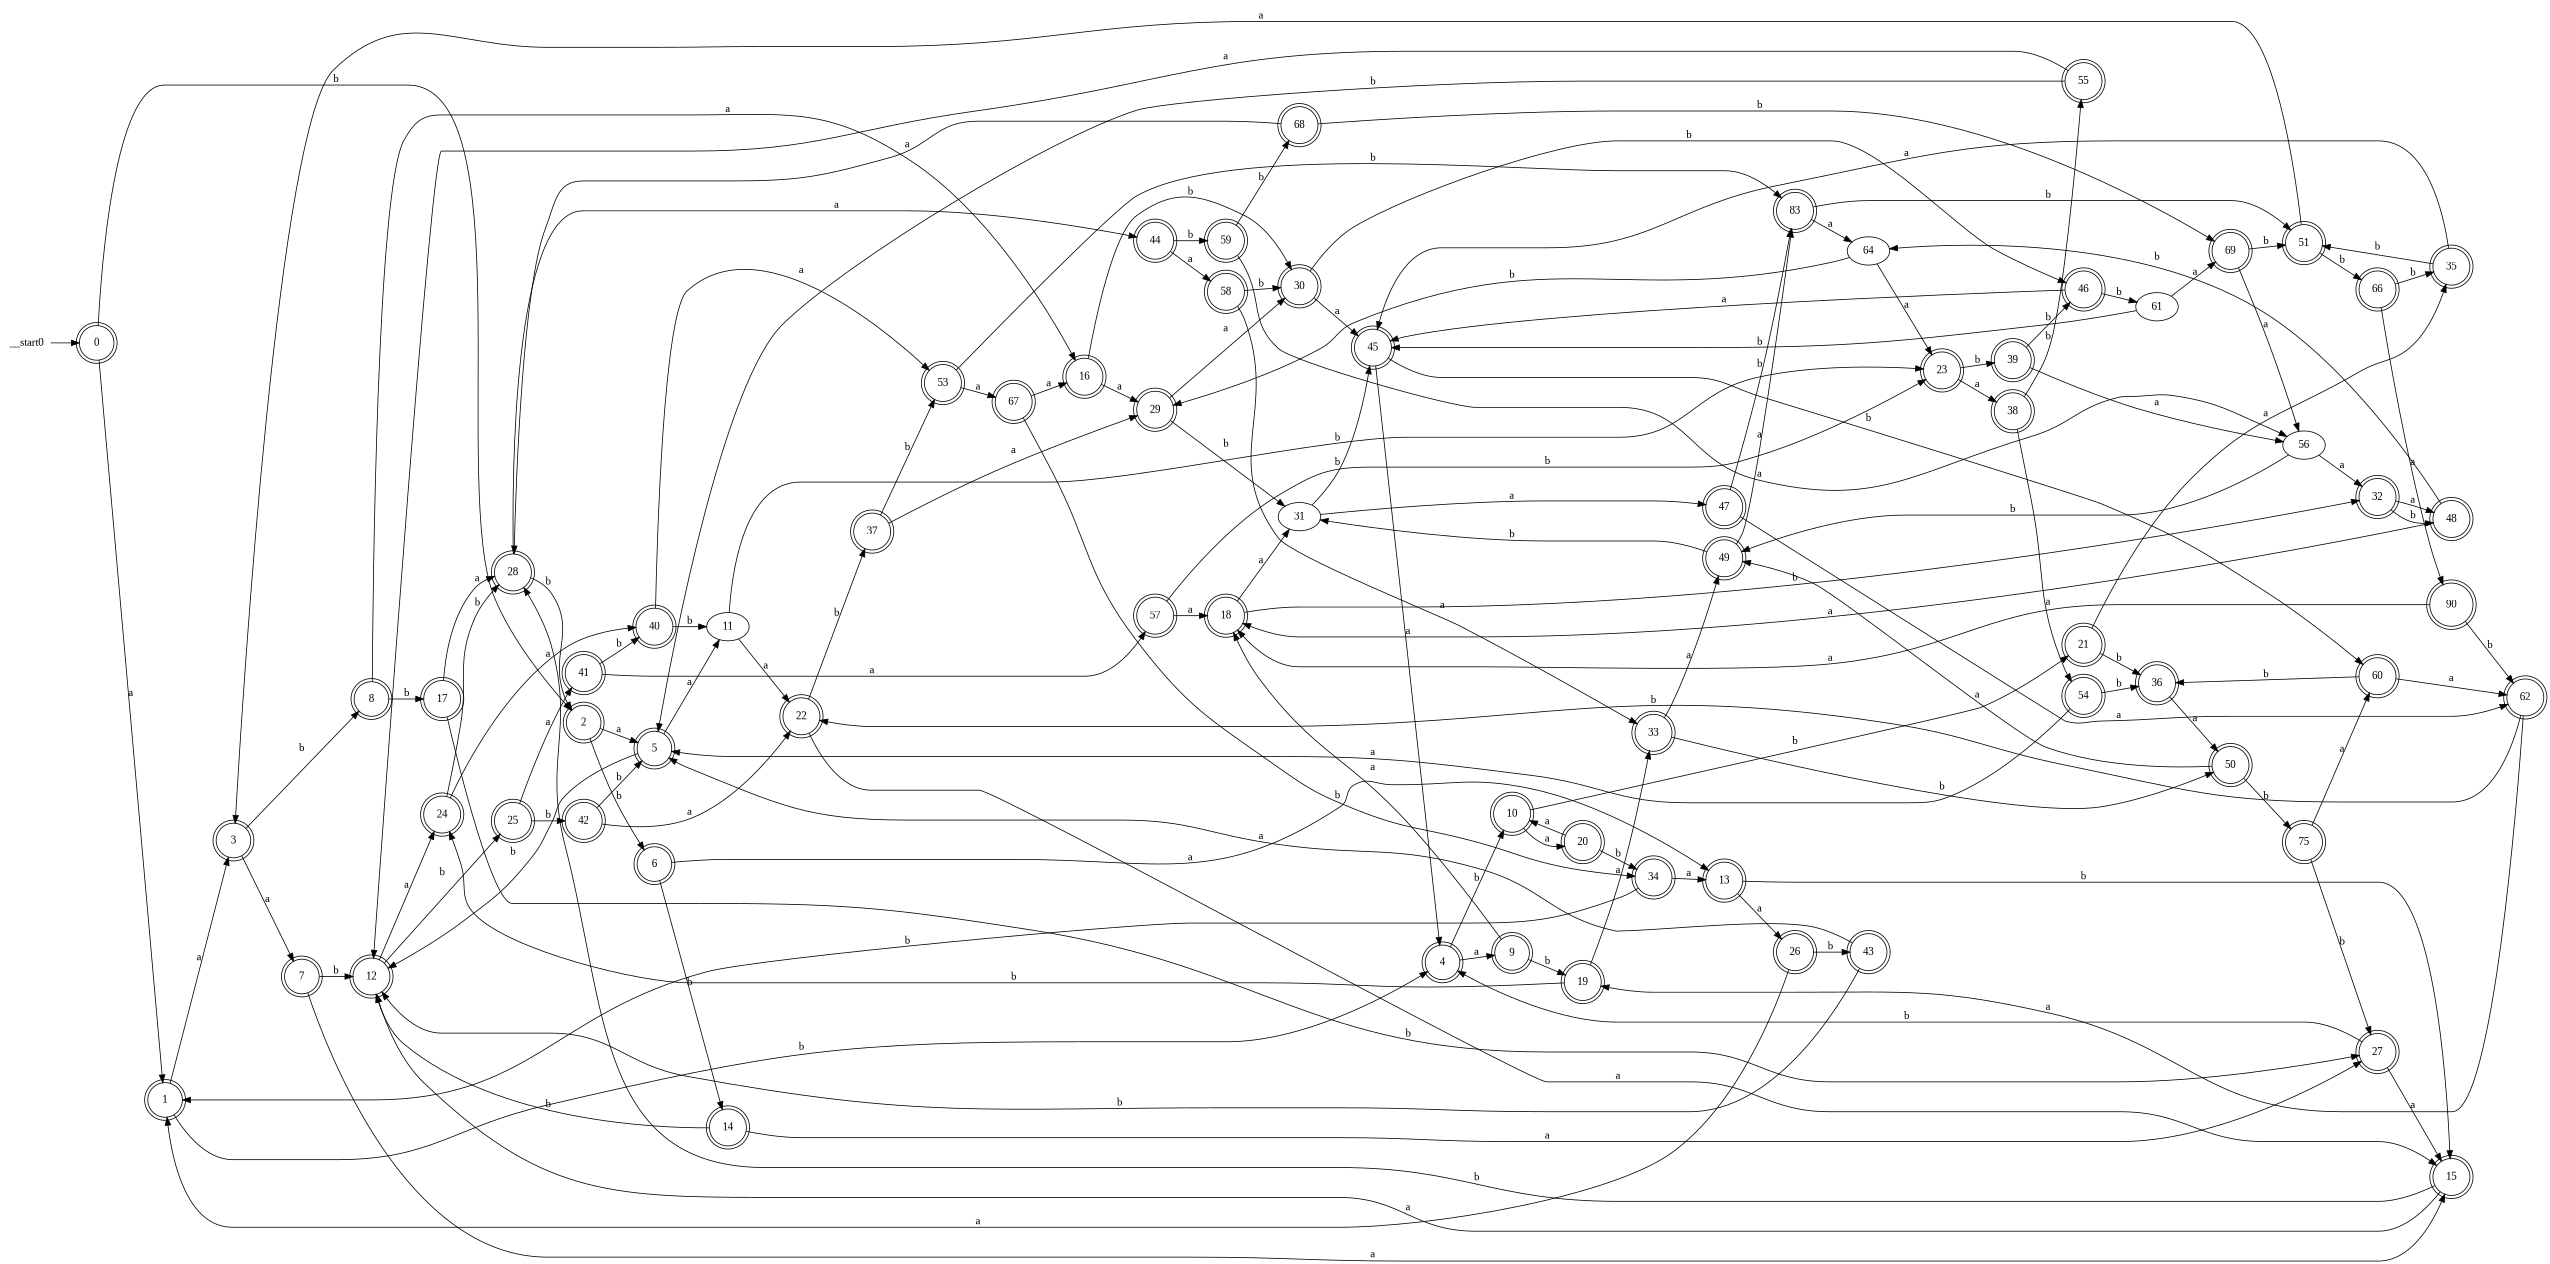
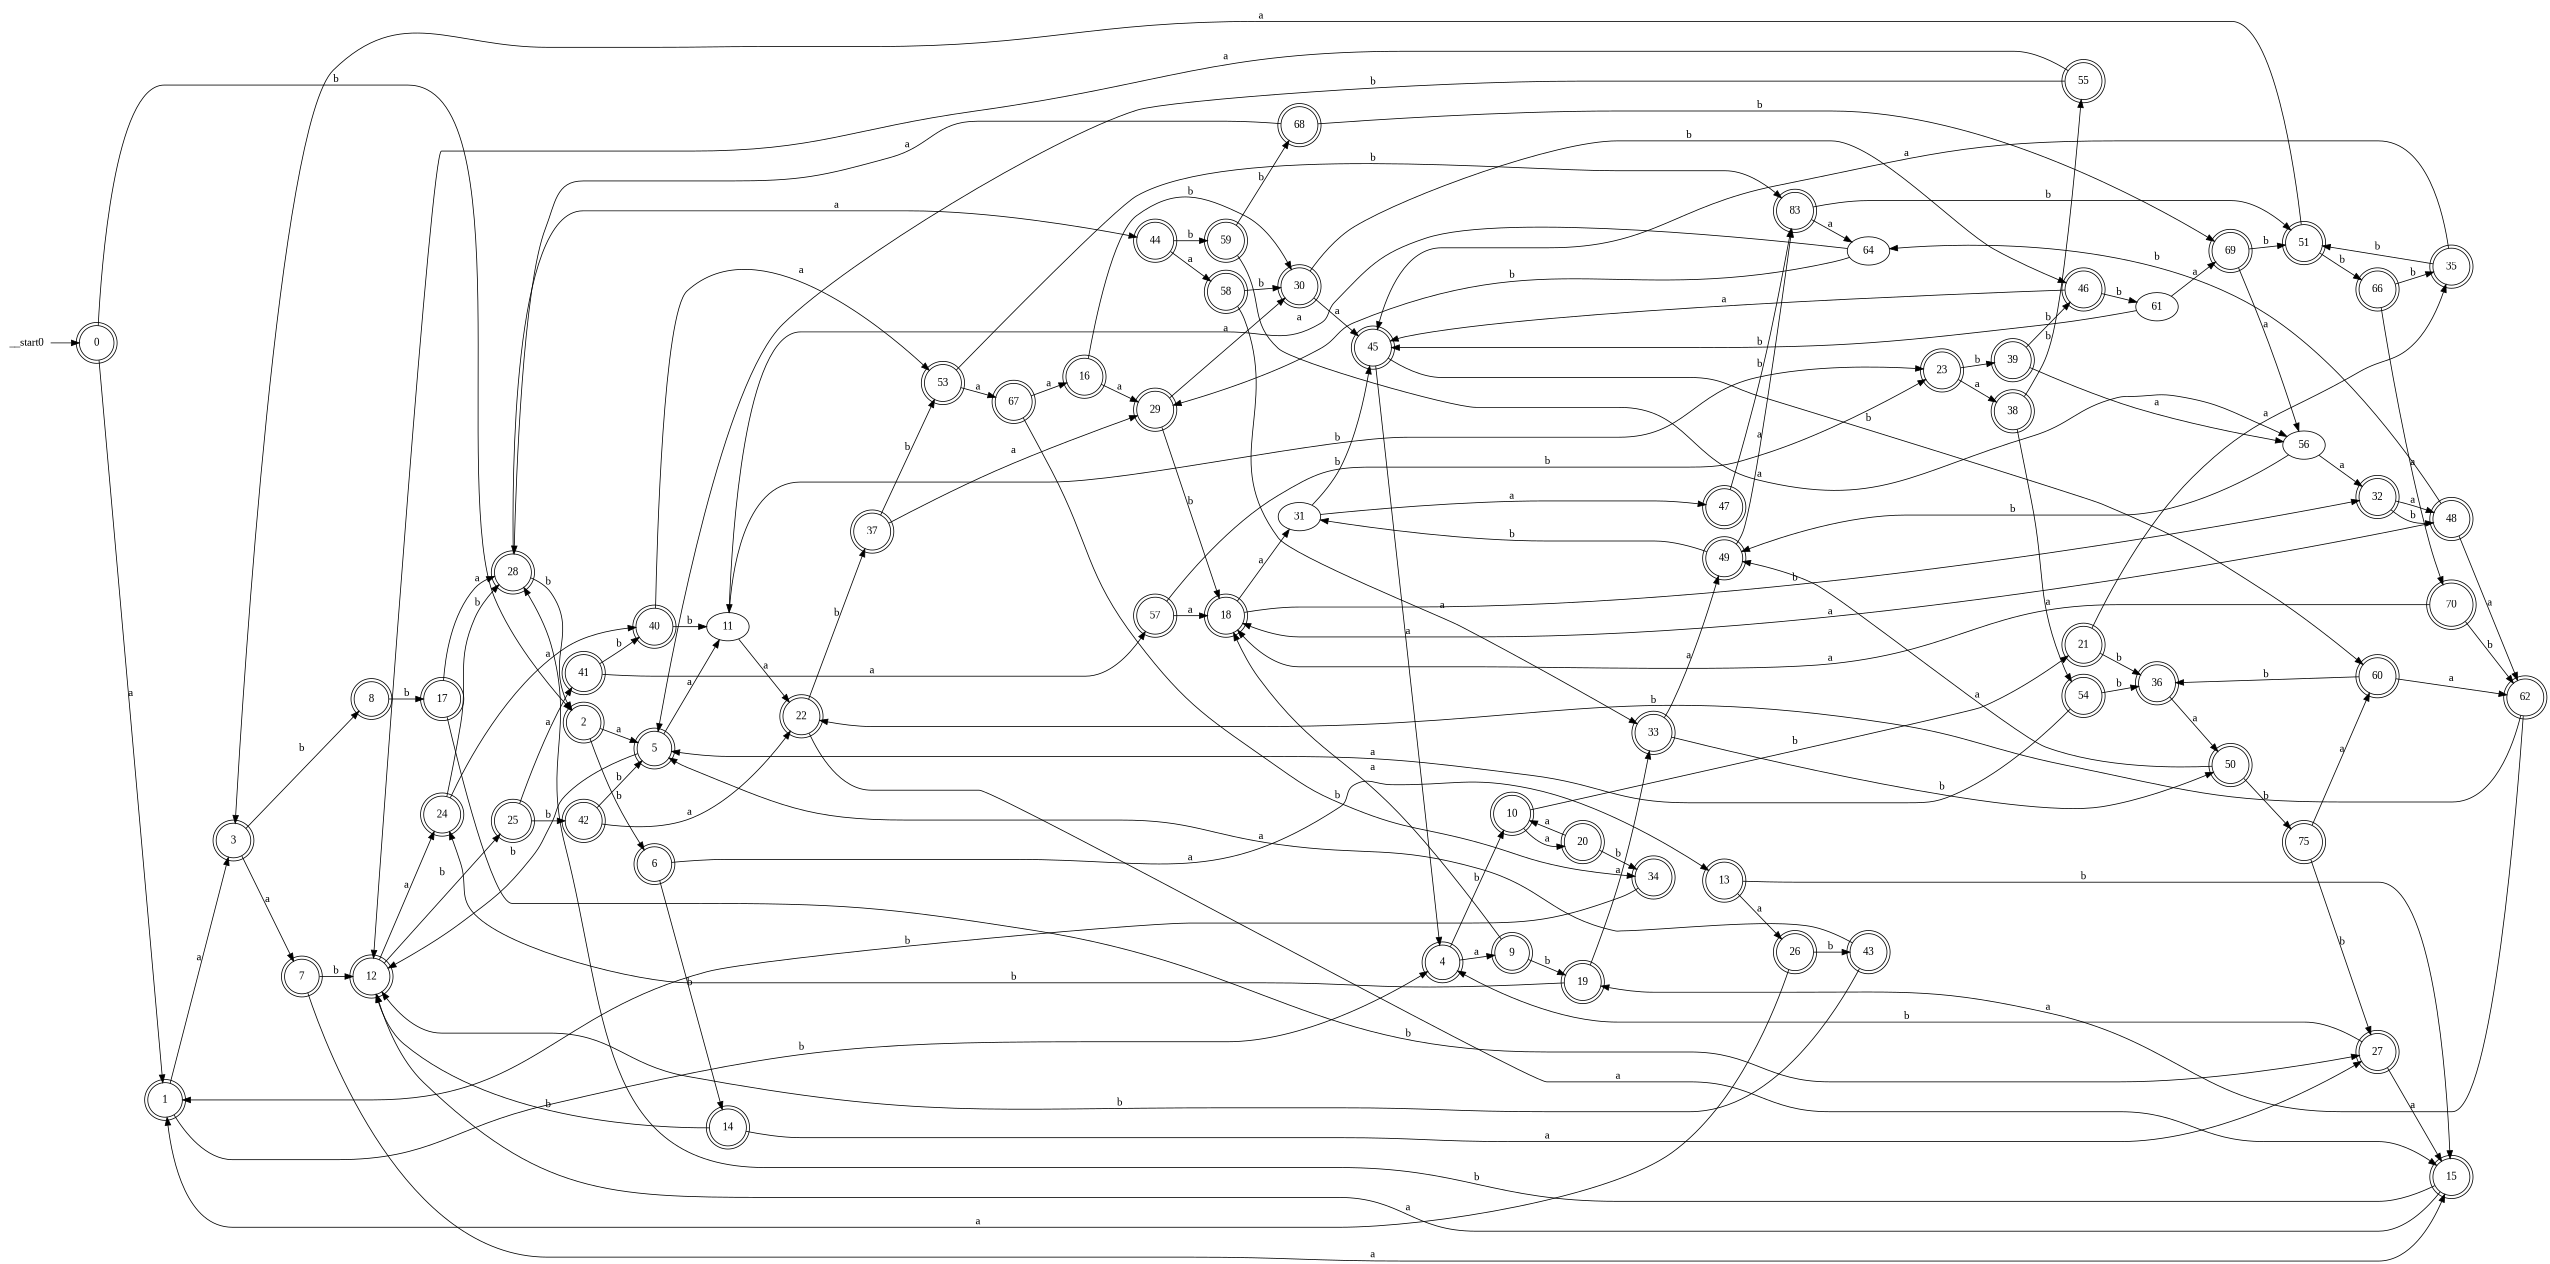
(512, 115) -> none
(1902, 306) -> (1197, 332)
(1230, 465) -> (1189, 509)
(2451, 605) -> (2451, 605)
(2091, 722) -> (2487, 605)
(1685, 879) -> none
